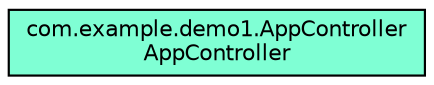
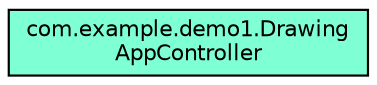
(217, 43) -> (188, 43)
